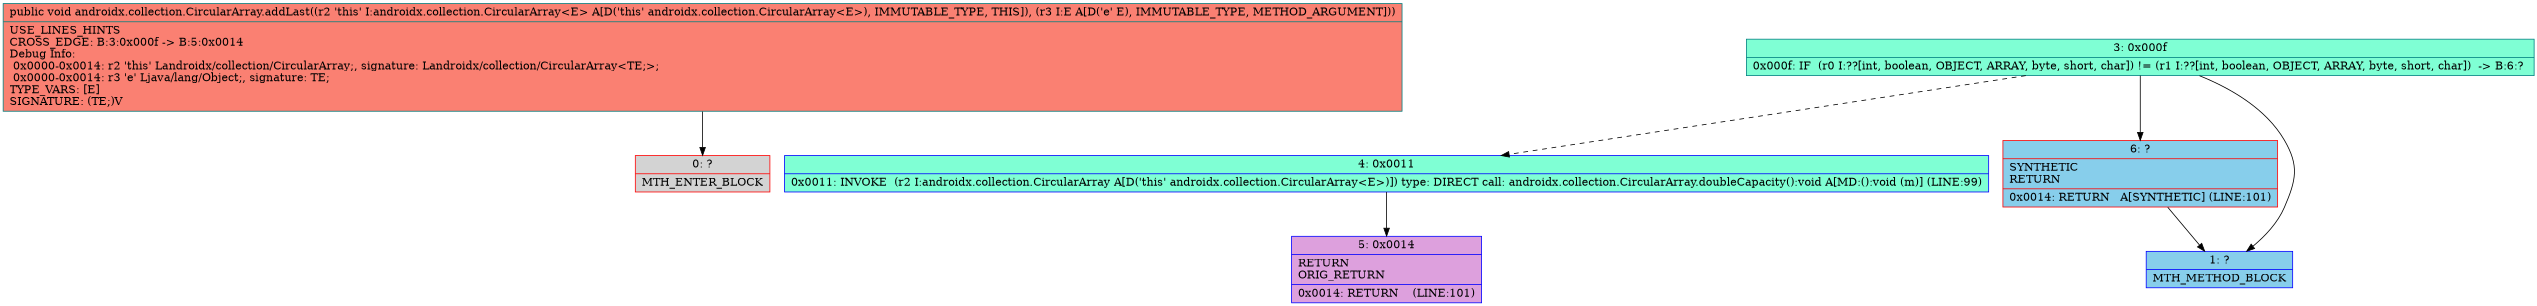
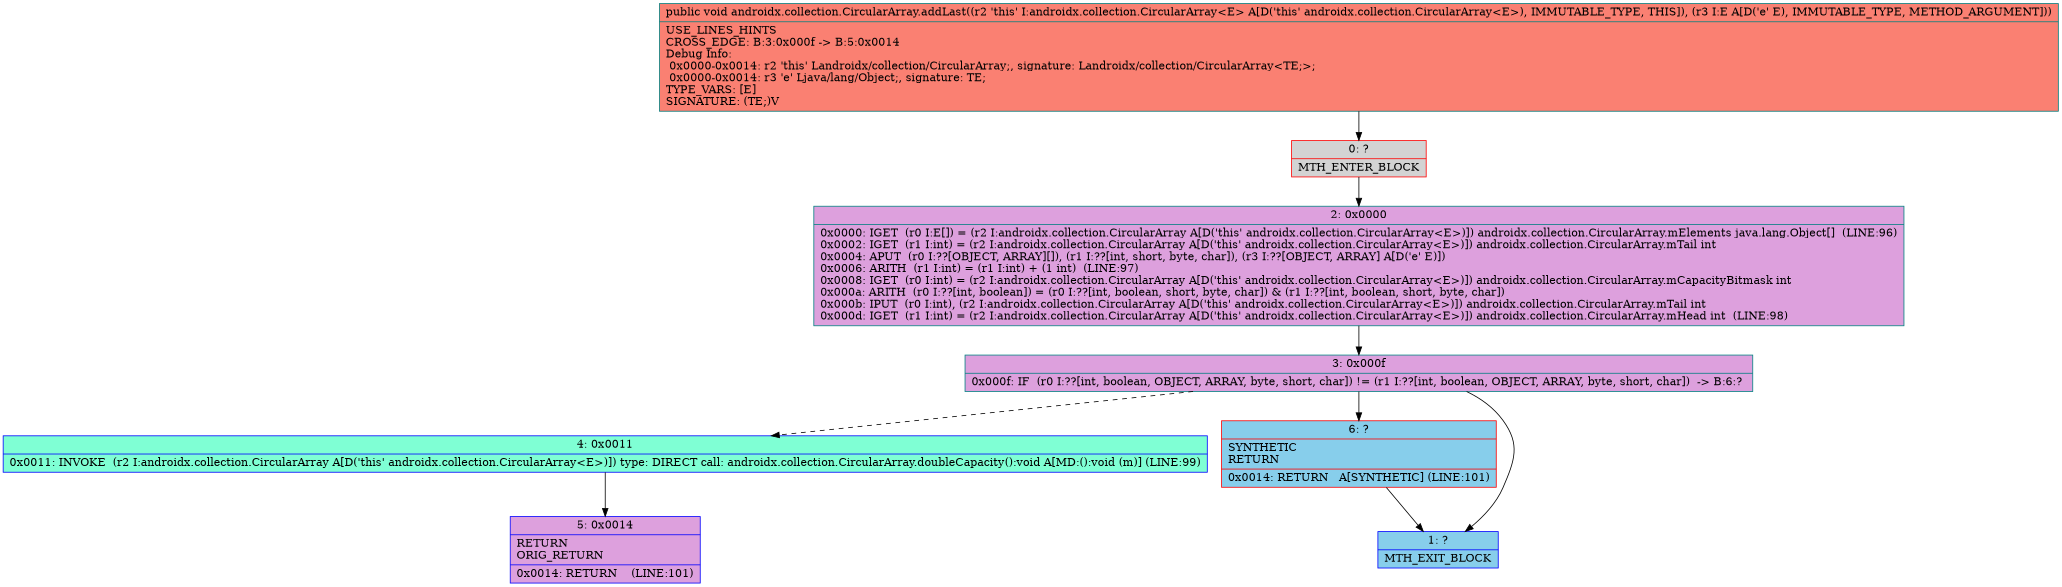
(2140, 57) -> (1359, 373)
none -> (1359, 266)
(2219, 278) -> (1438, 559)
